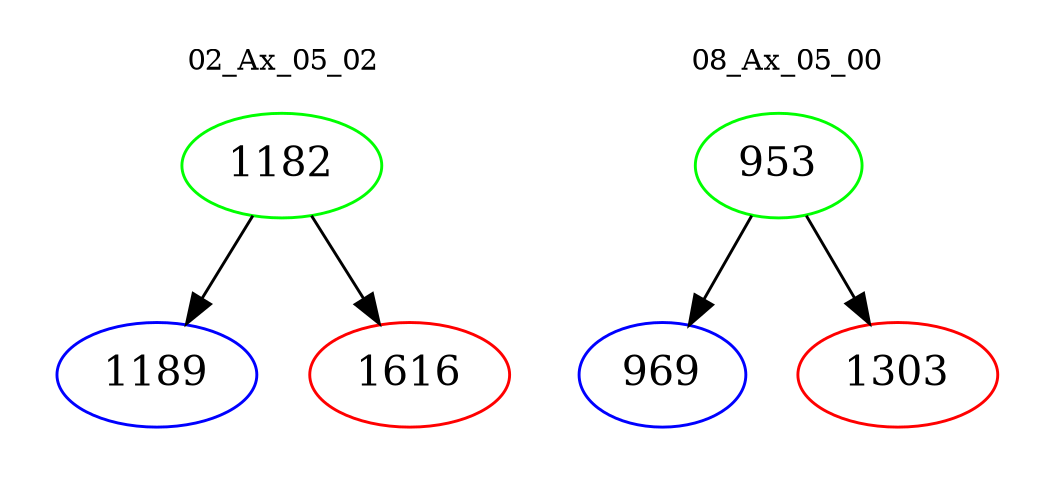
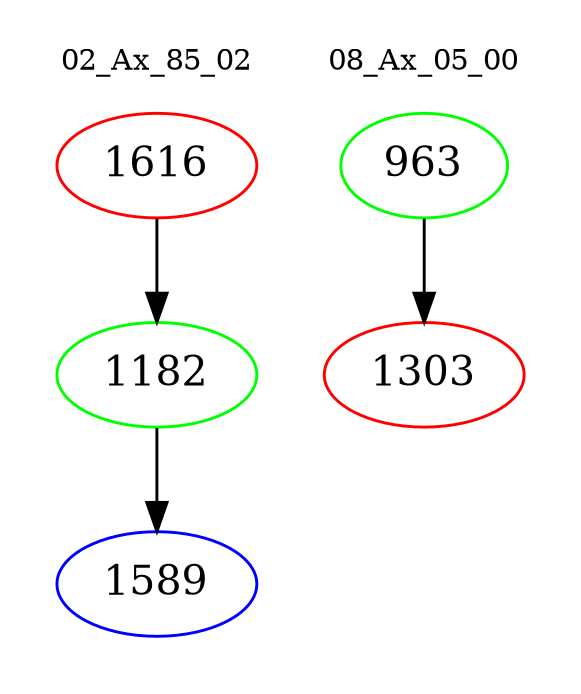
(283, 62) -> (157, 62)
(779, 166) -> (424, 166)
(337, 257) -> (157, 256)
(157, 375) -> (157, 584)
(662, 375) -> none
